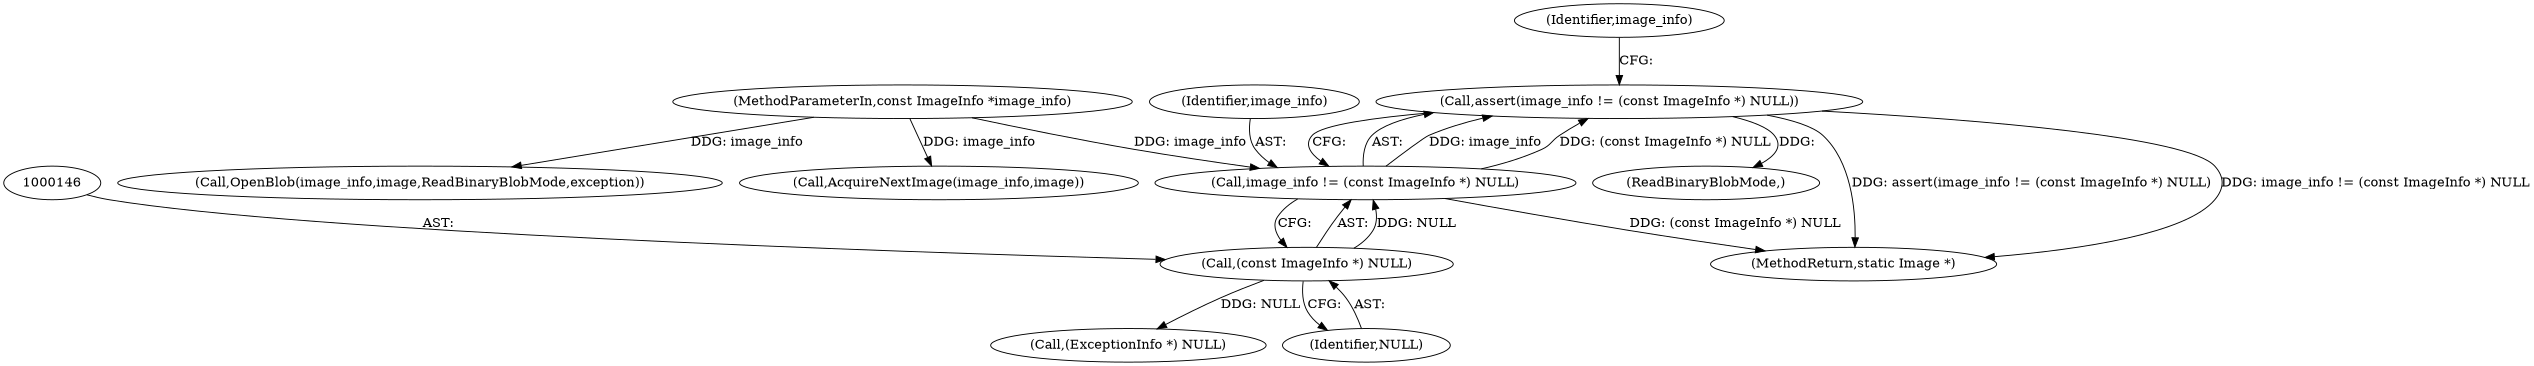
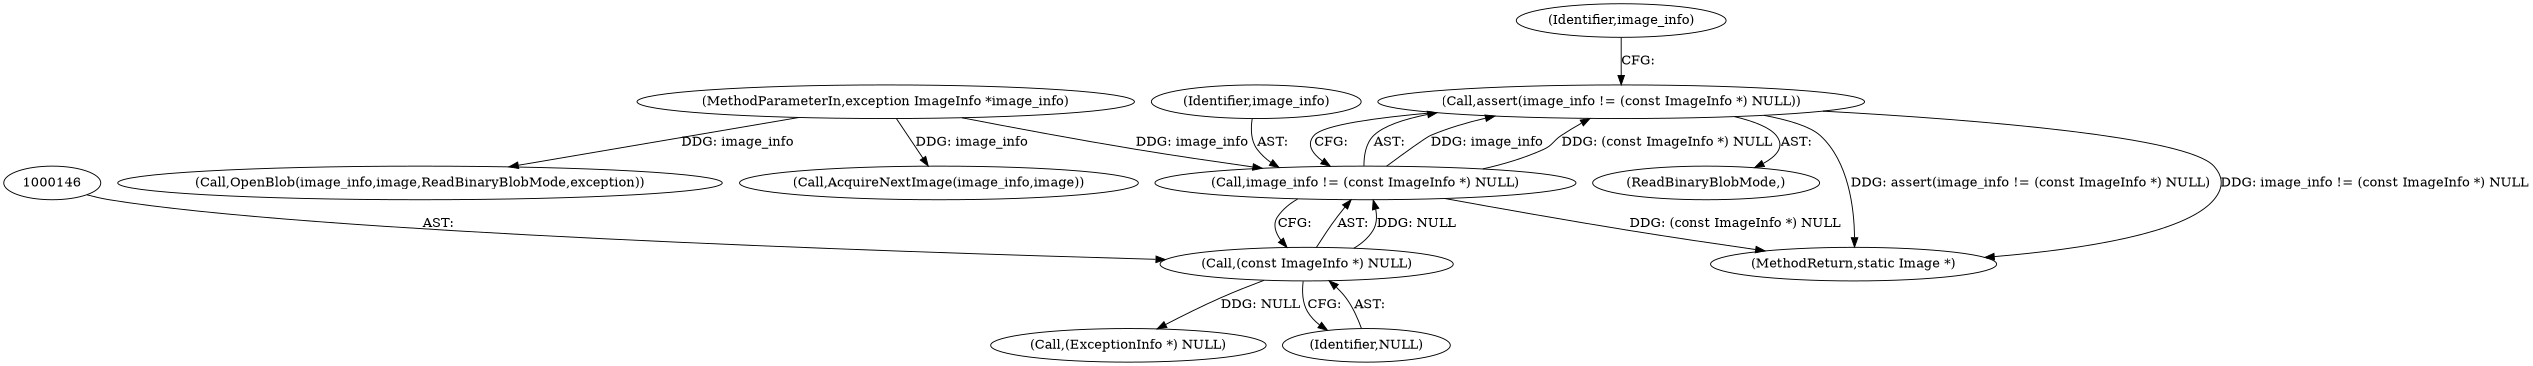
(903, 102) -> (886, 102)
(1799, 142) -> (1799, 142)
